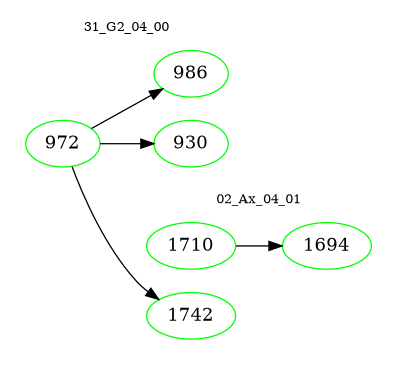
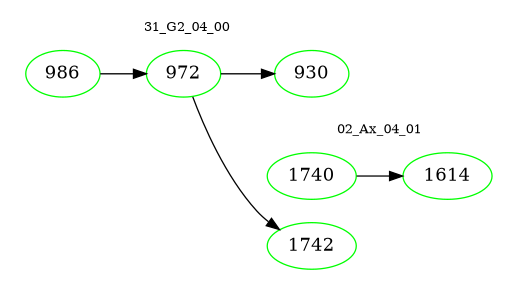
(121, 112) -> (117, 74)
(191, 246) -> (312, 176)
(327, 246) -> (448, 176)
